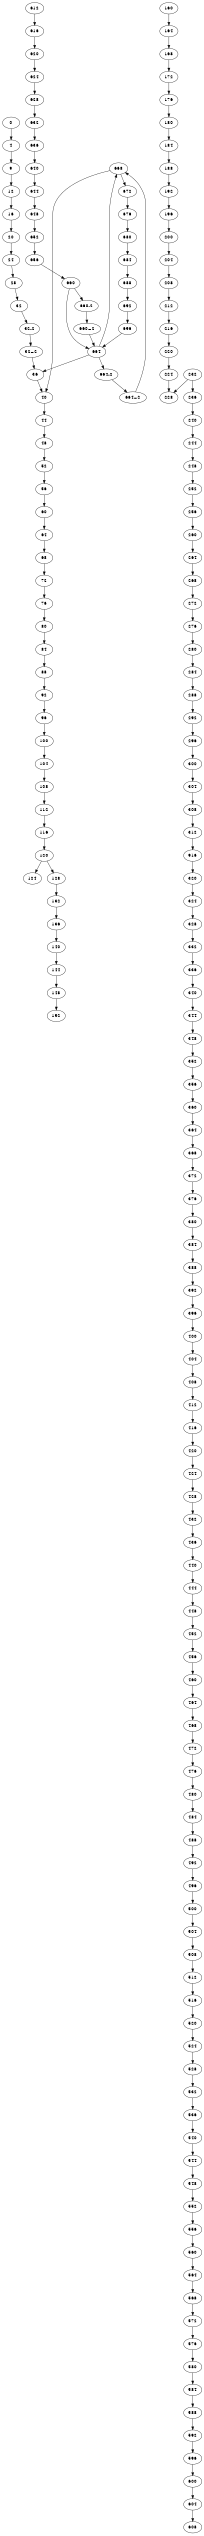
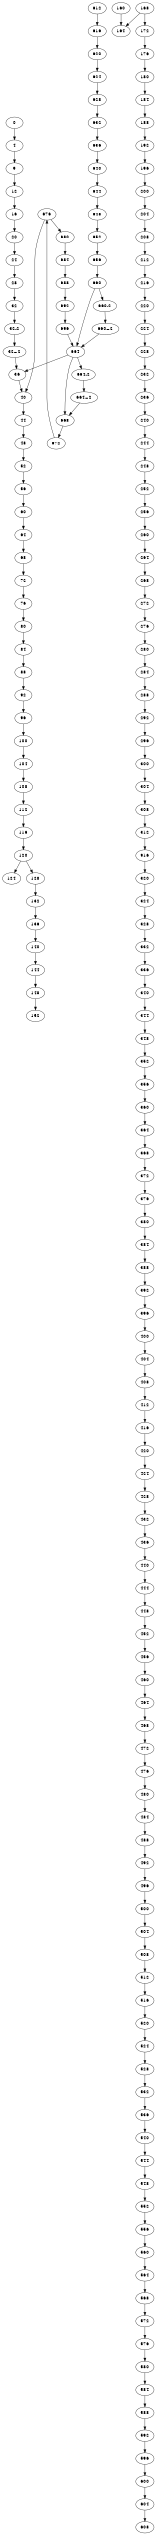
(169, 41) -> (134, 19)
(53, 263) -> (35, 304)
(182, 385) -> (145, 362)
